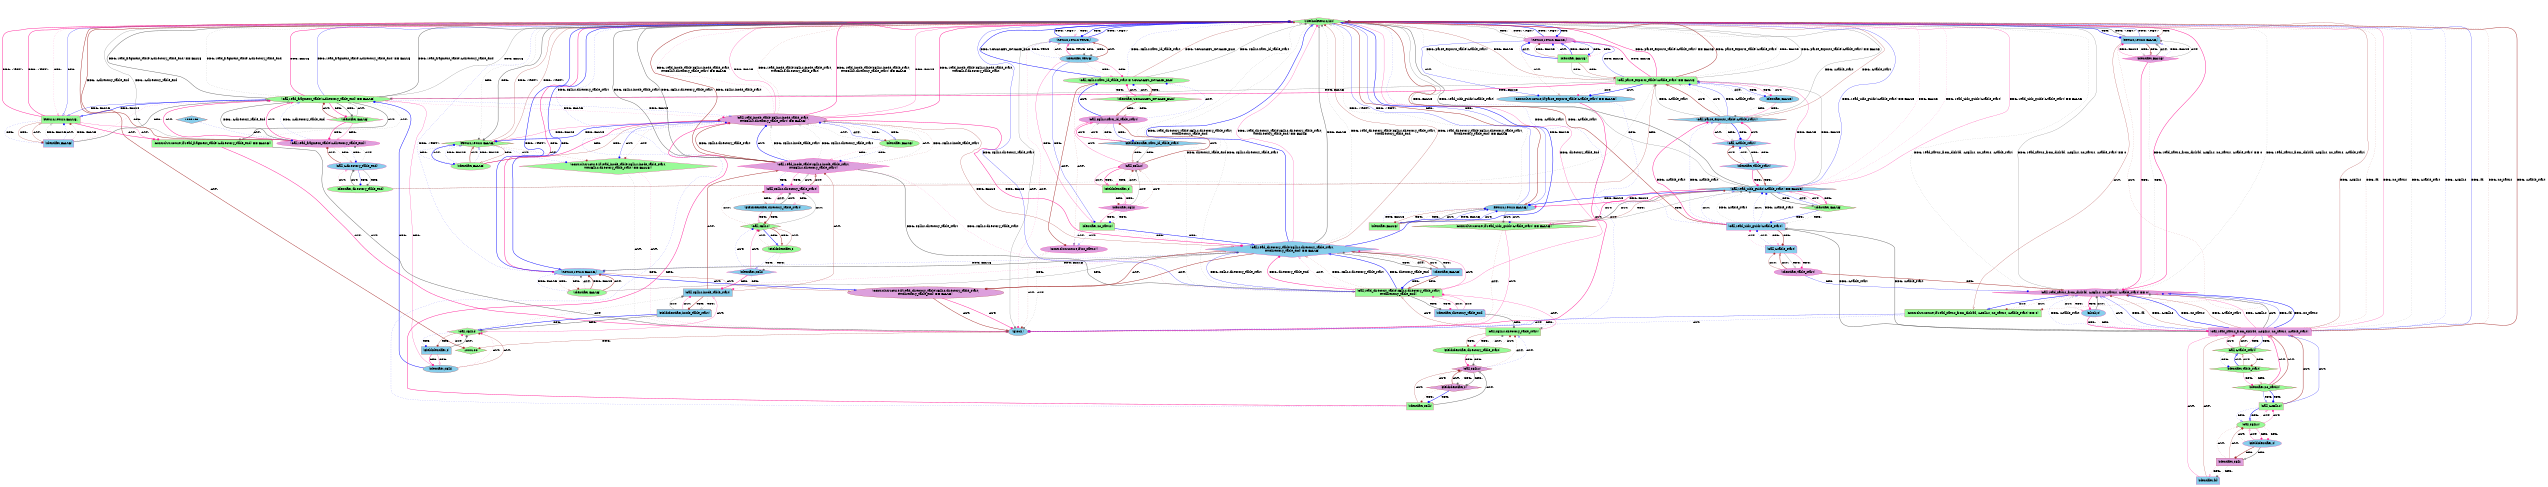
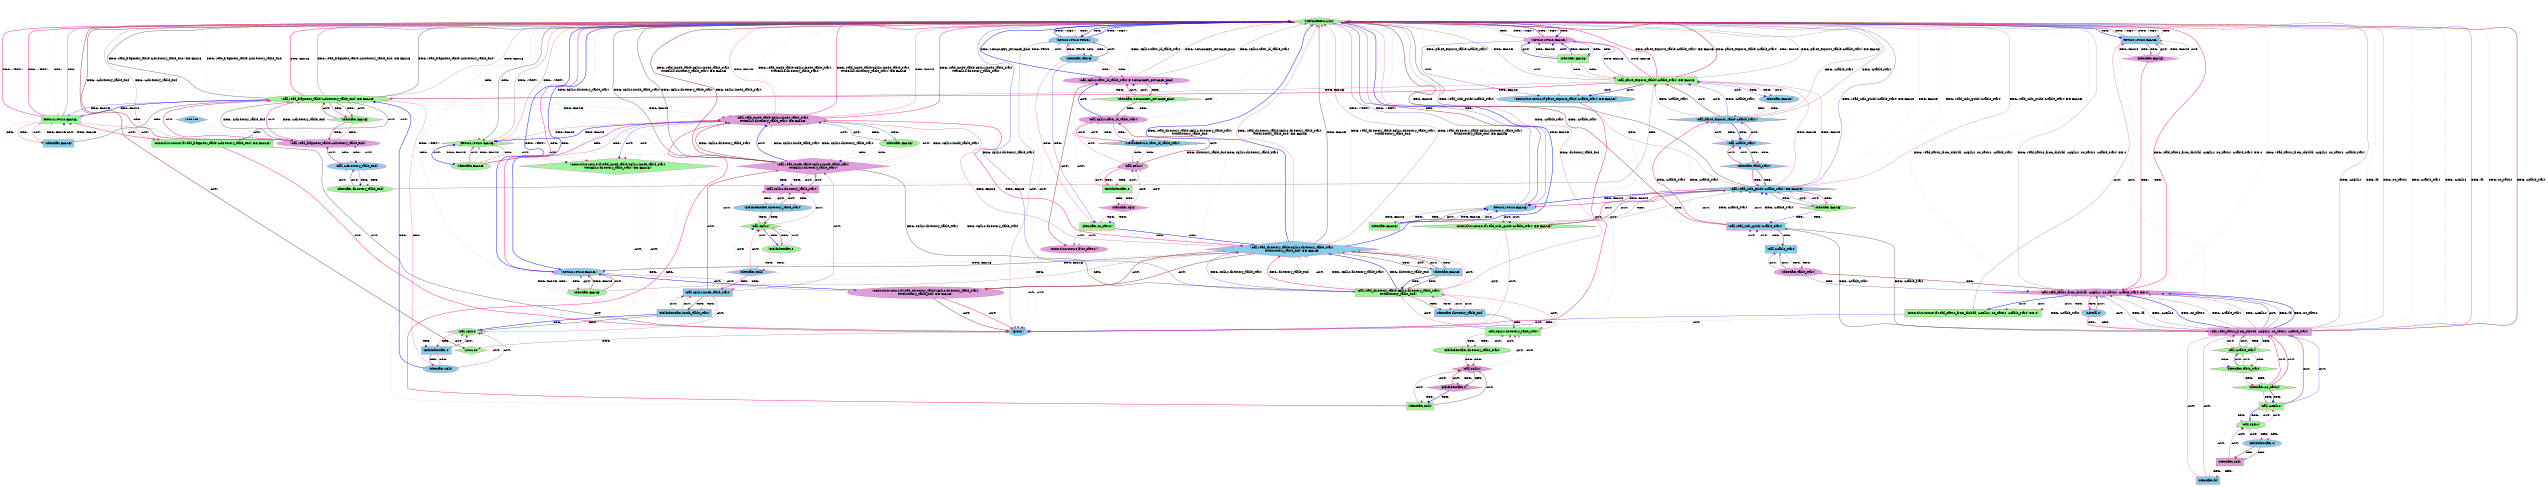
(1126, 81) -> (1126, 81)
(1152, 143) -> (1152, 143)
(2094, 313) -> (2094, 313)
